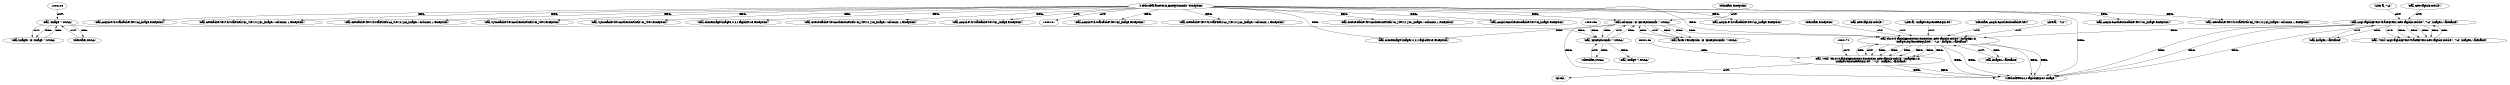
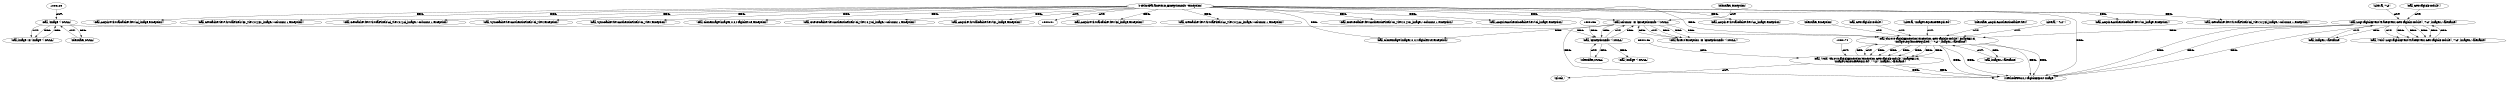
(422, 14) -> (421, 14)
(848, 14) -> (847, 14)
(33, 41) -> (32, 41)
